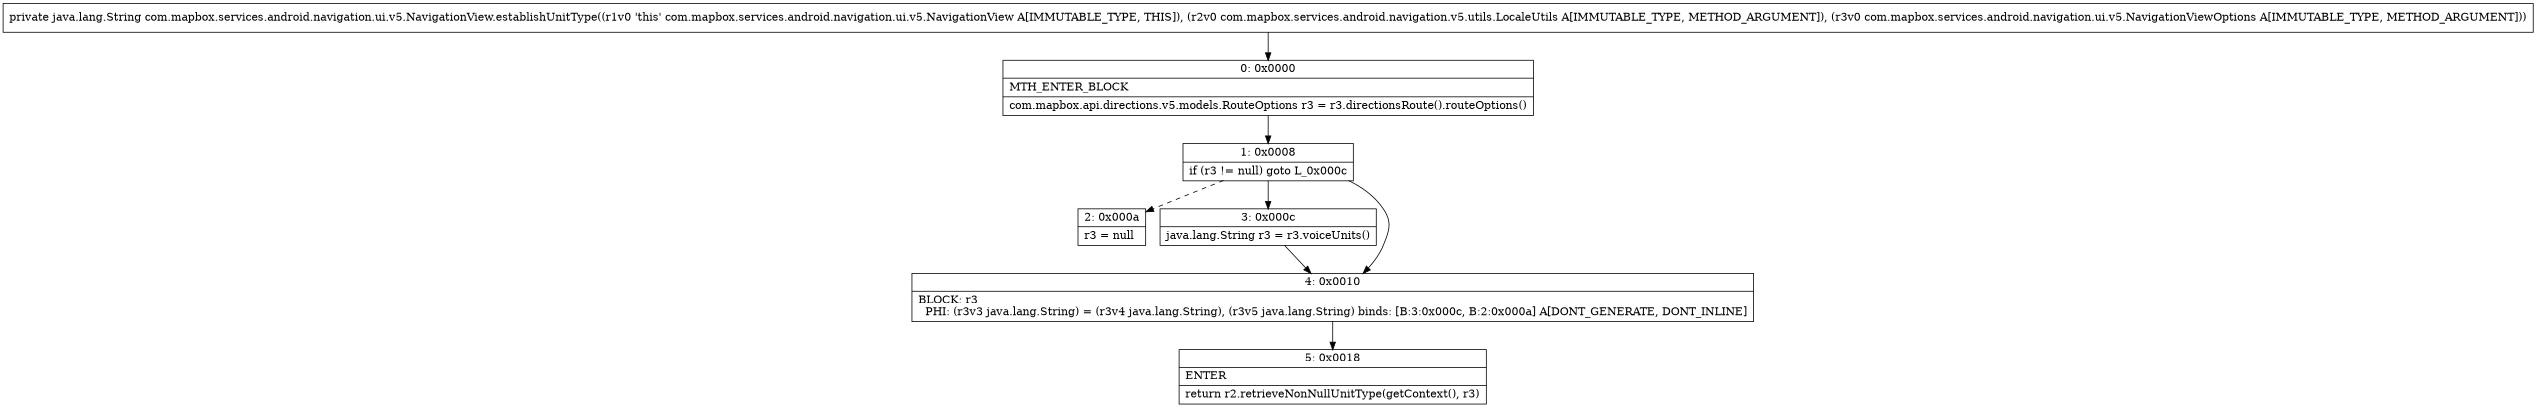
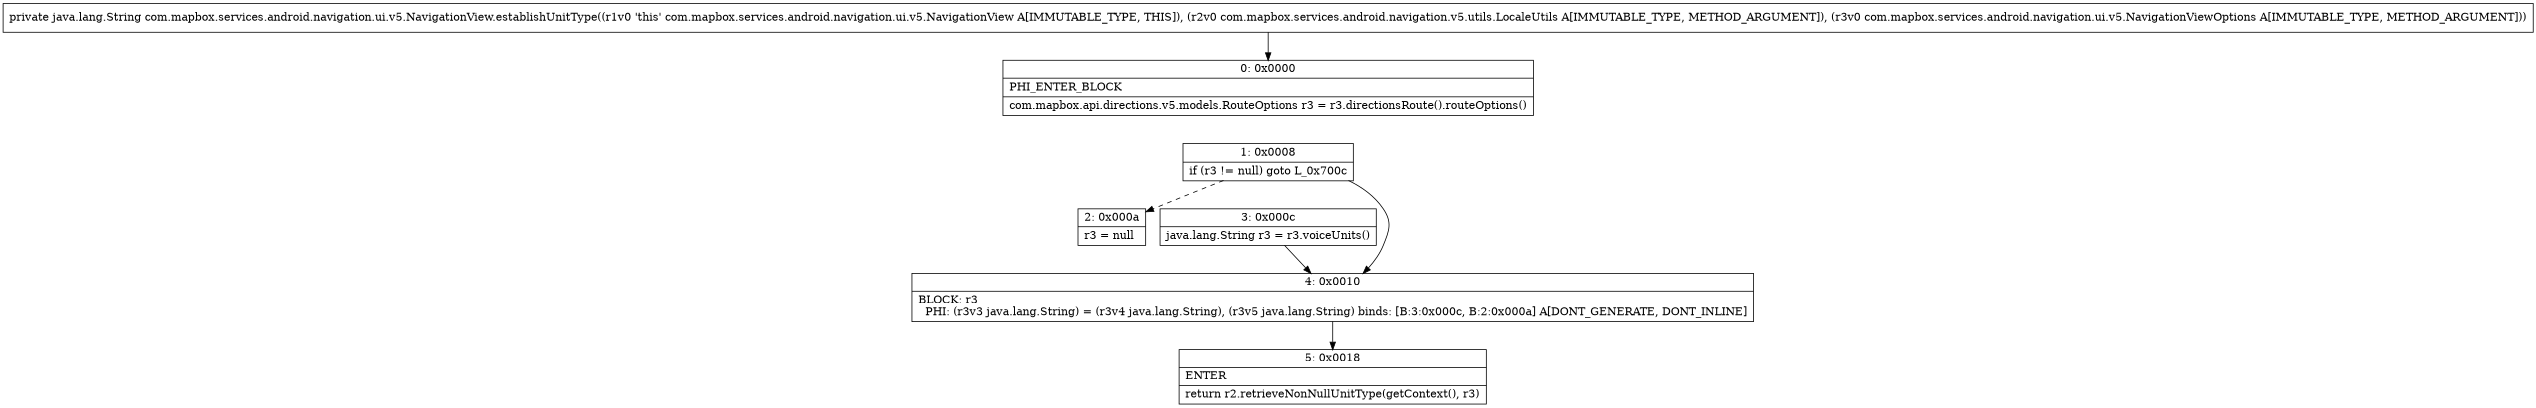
(1069, 87) -> (1066, 87)
(1268, 125) -> none
(1268, 171) -> (1268, 171)
(1268, 191) -> none
